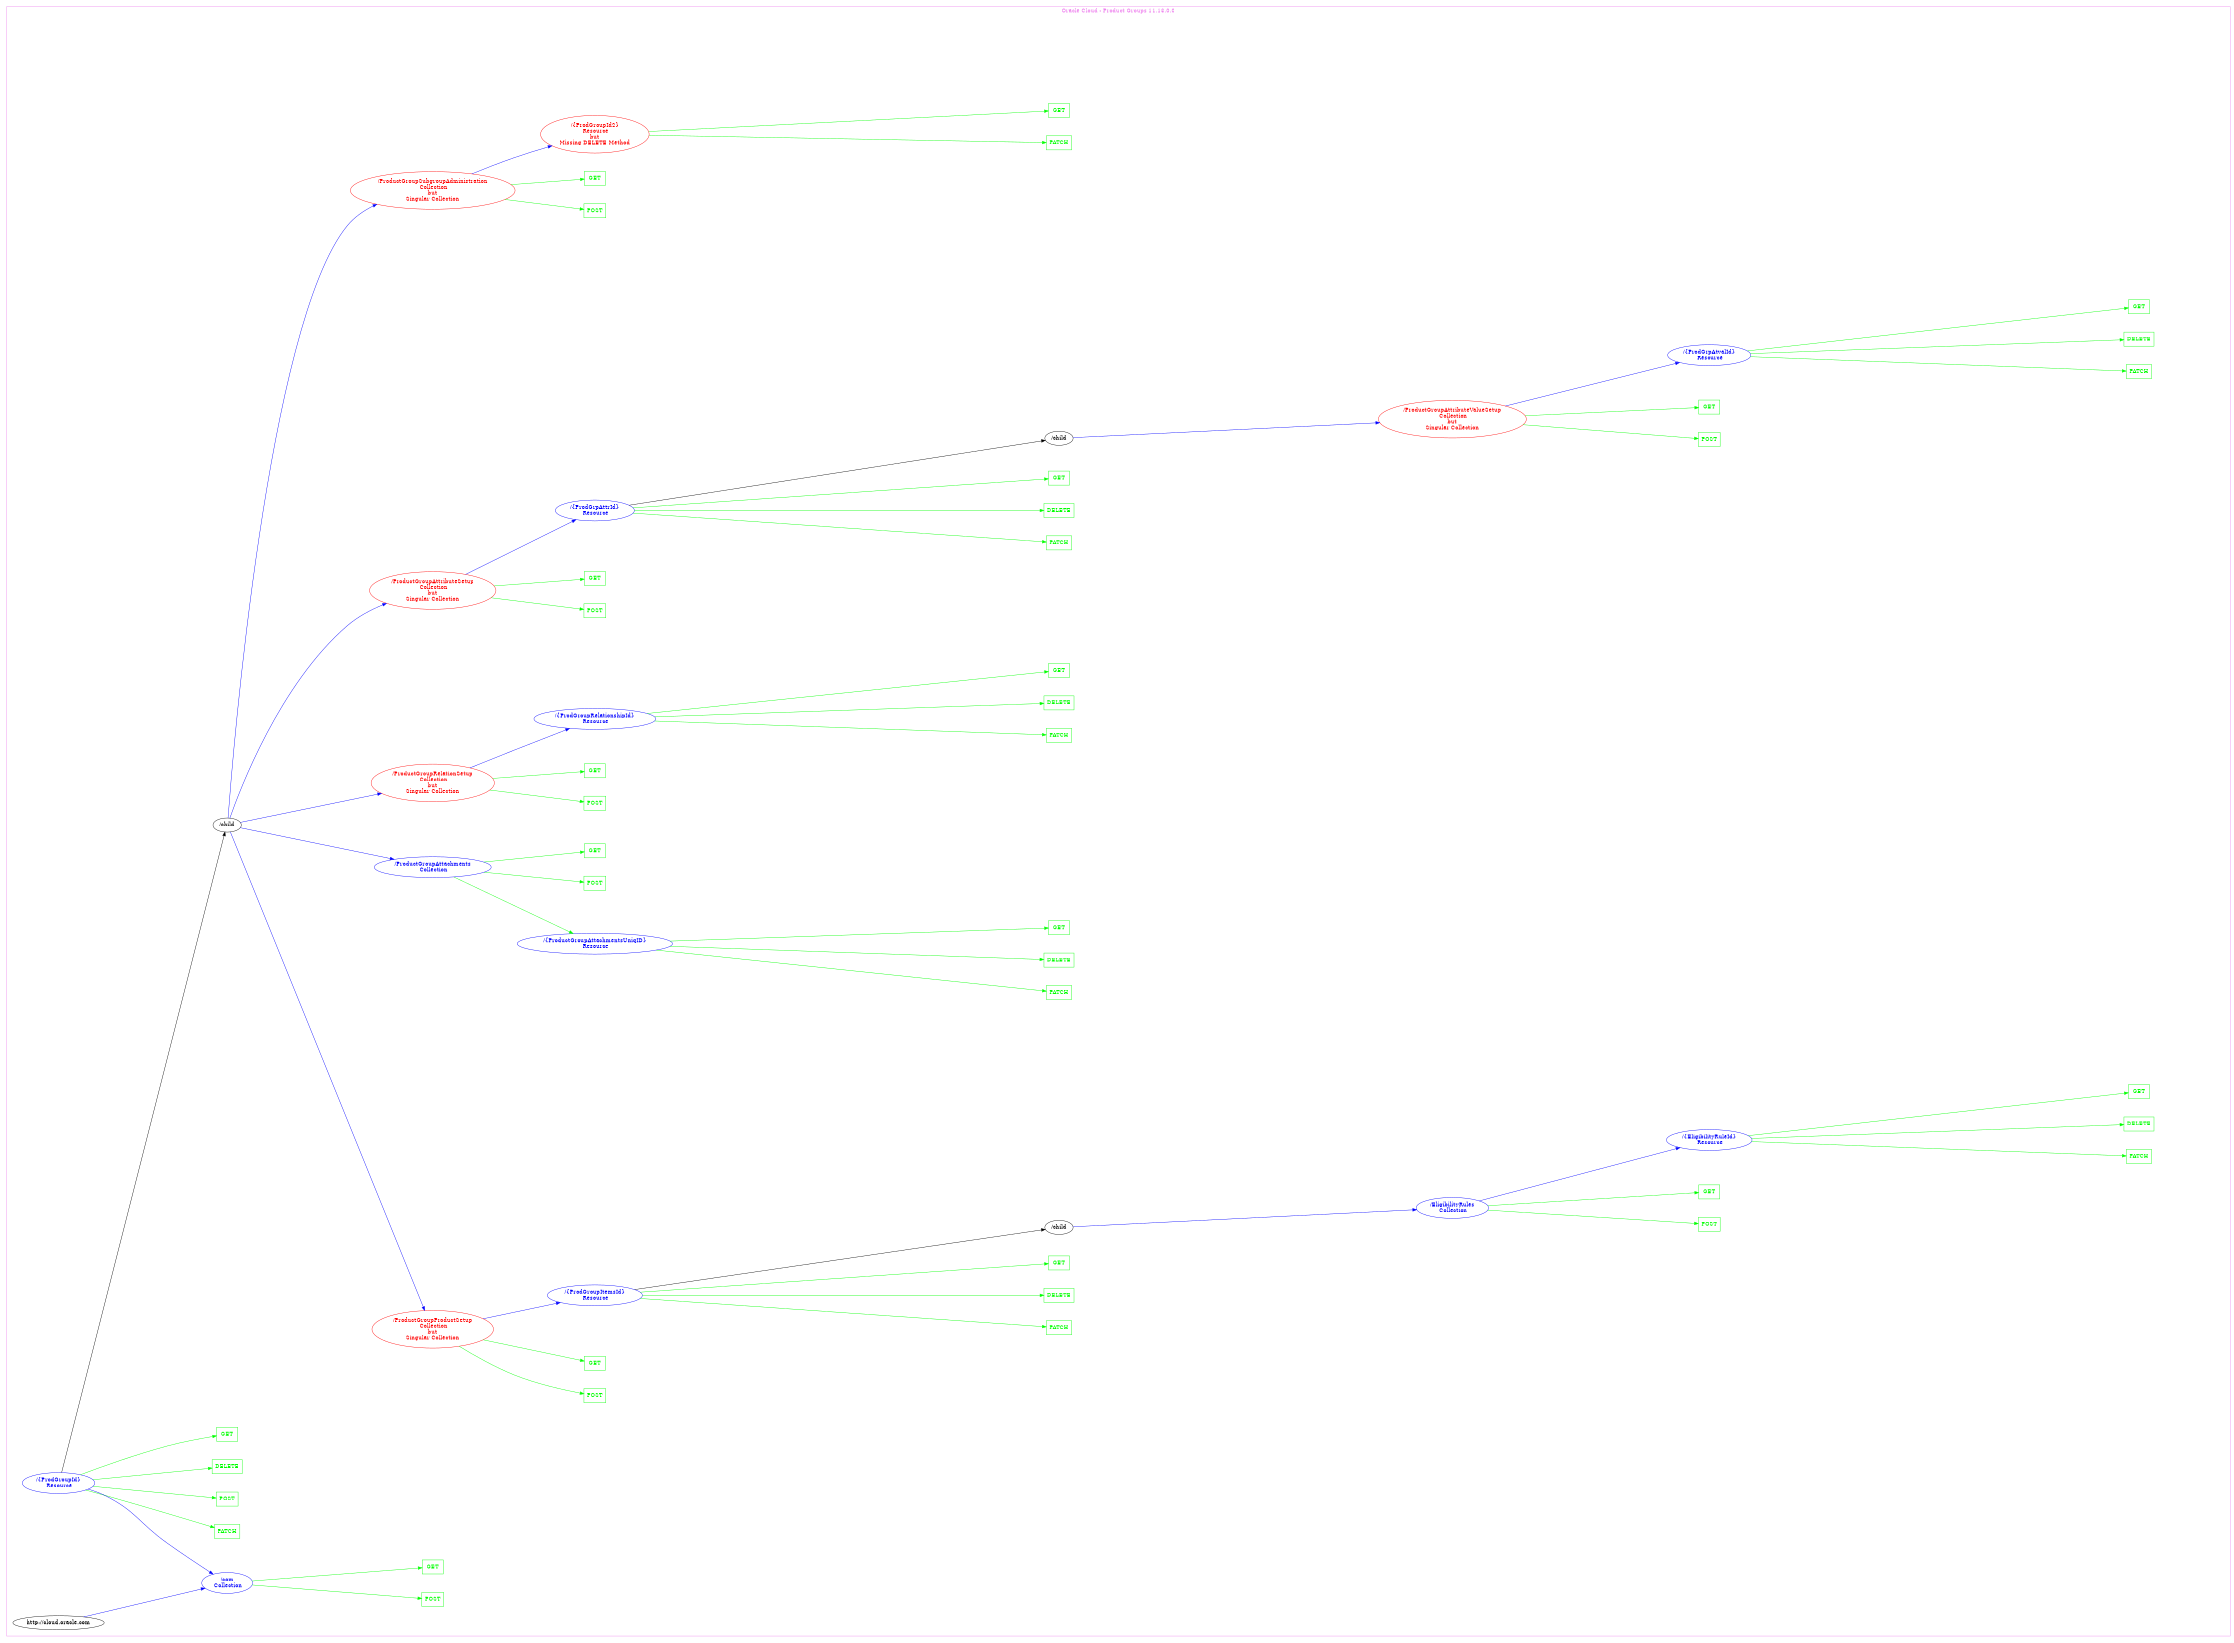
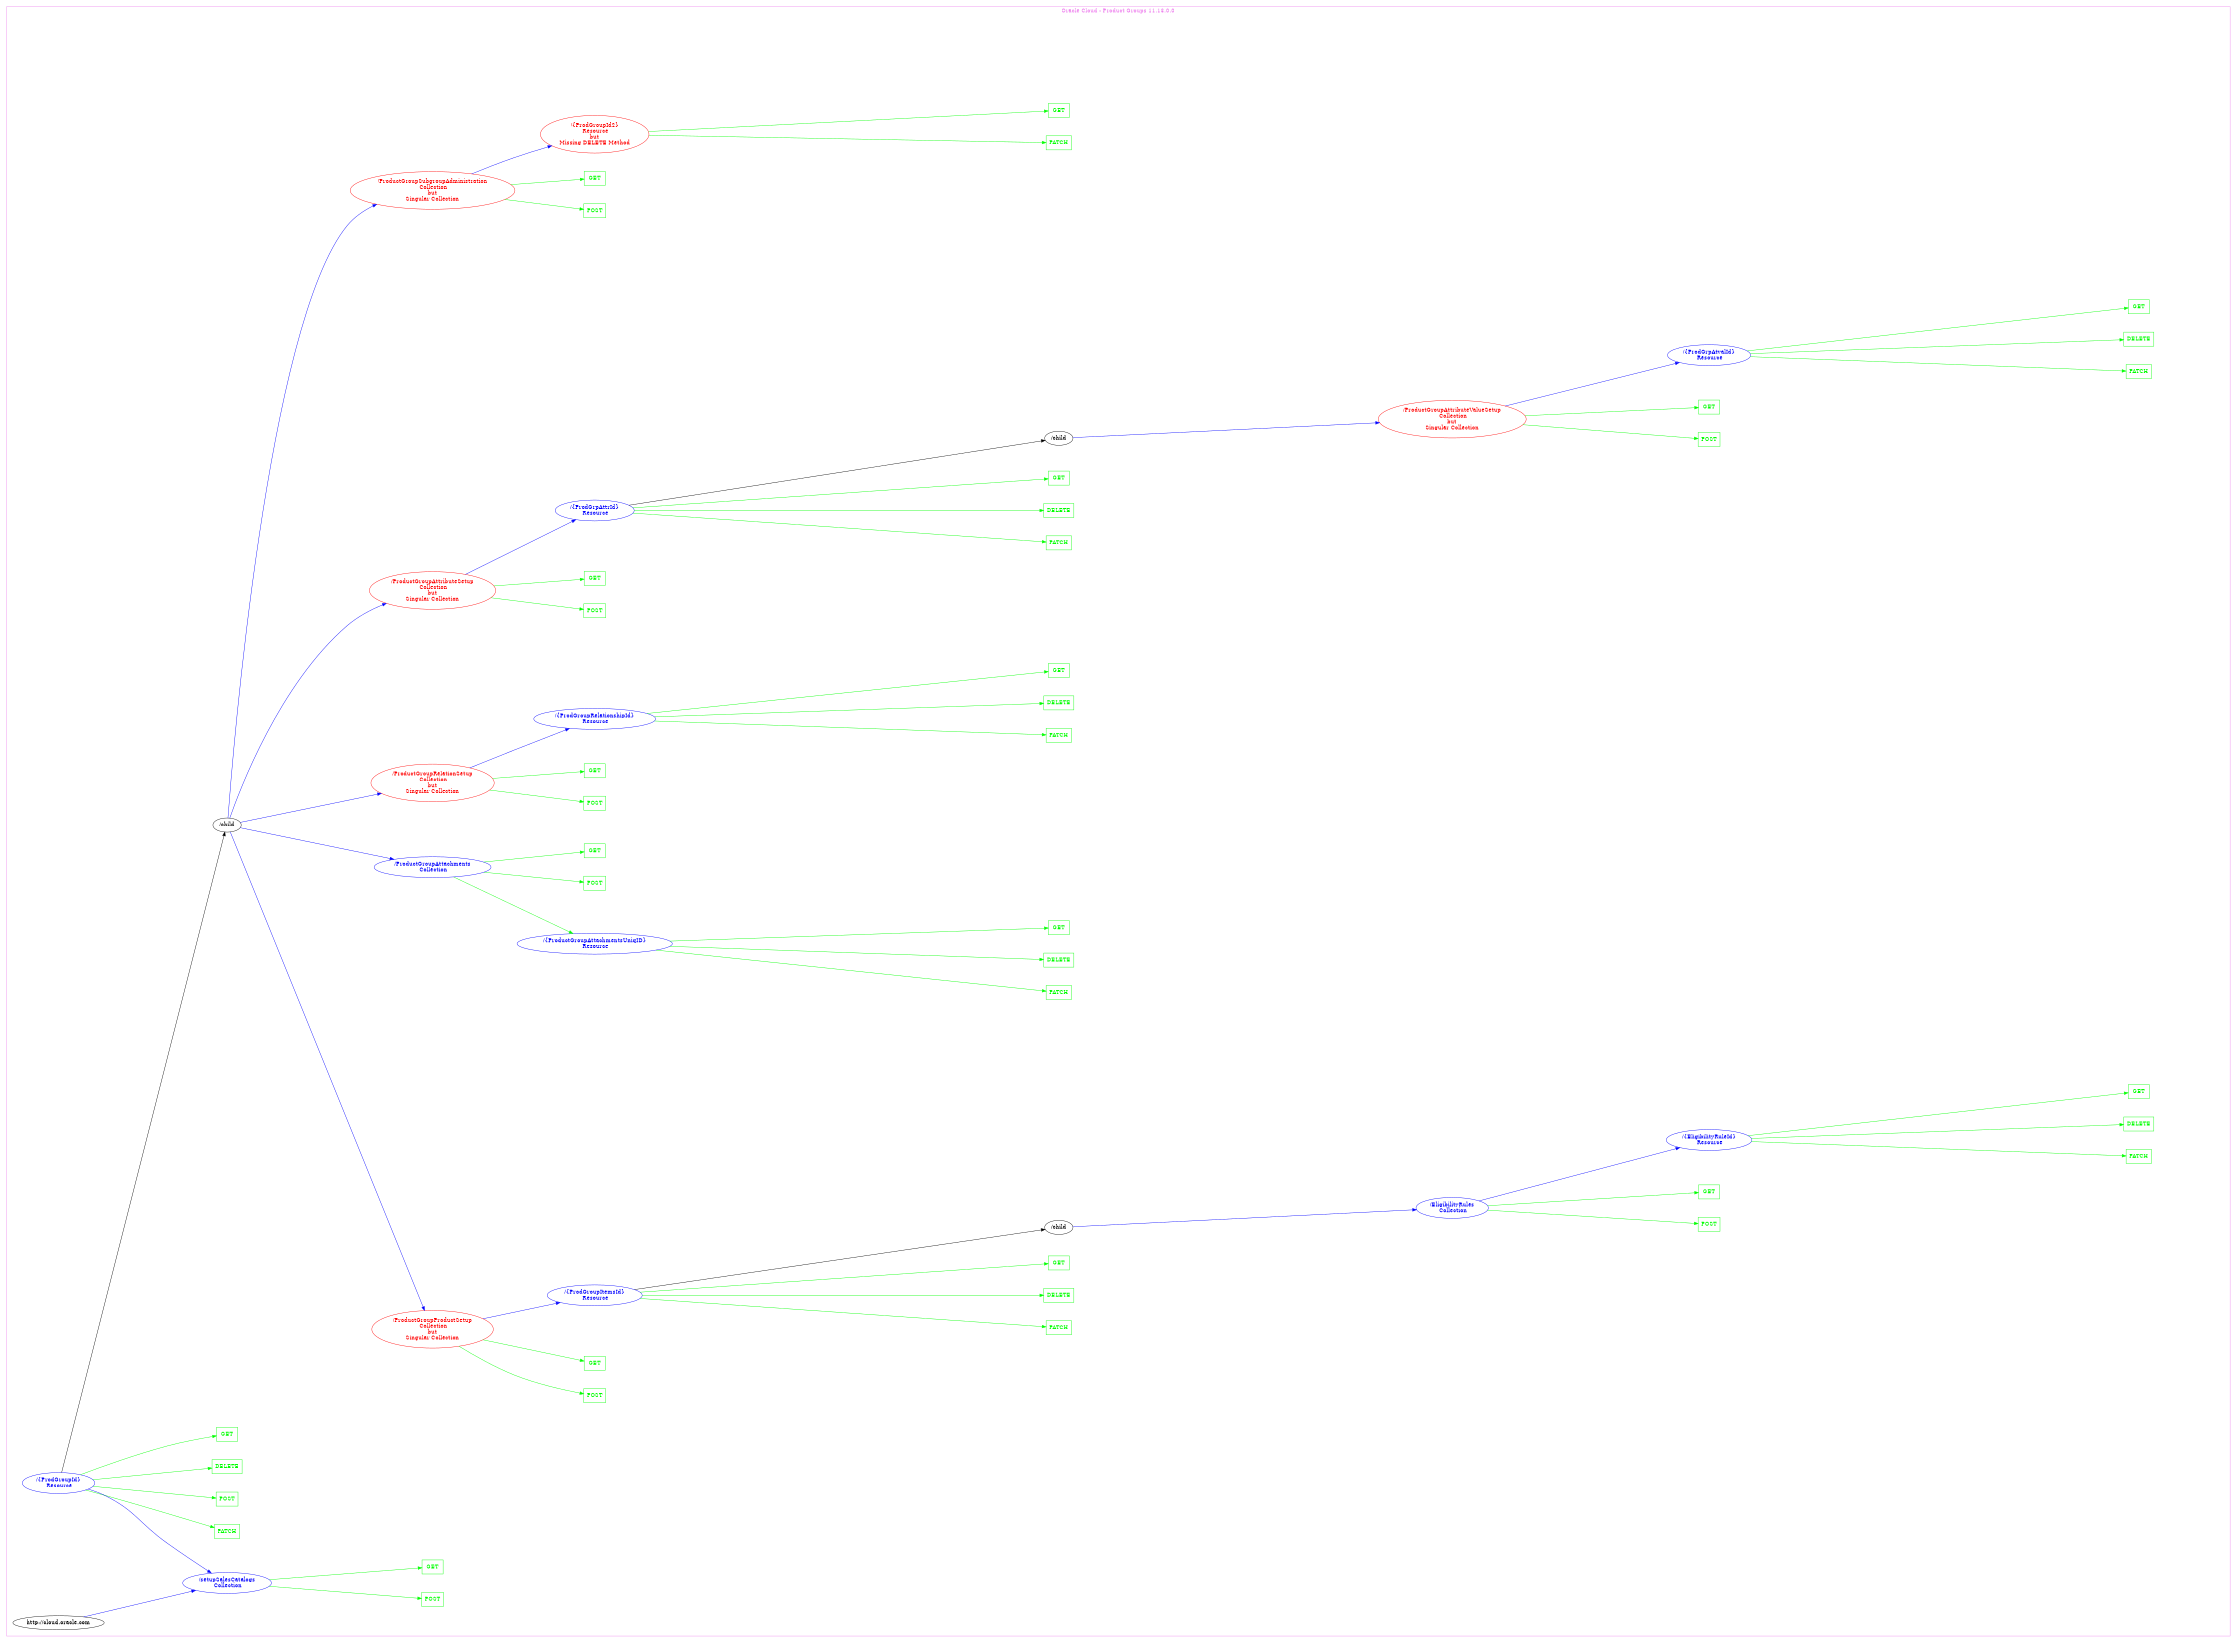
(227, 1583) -> (227, 1583)
